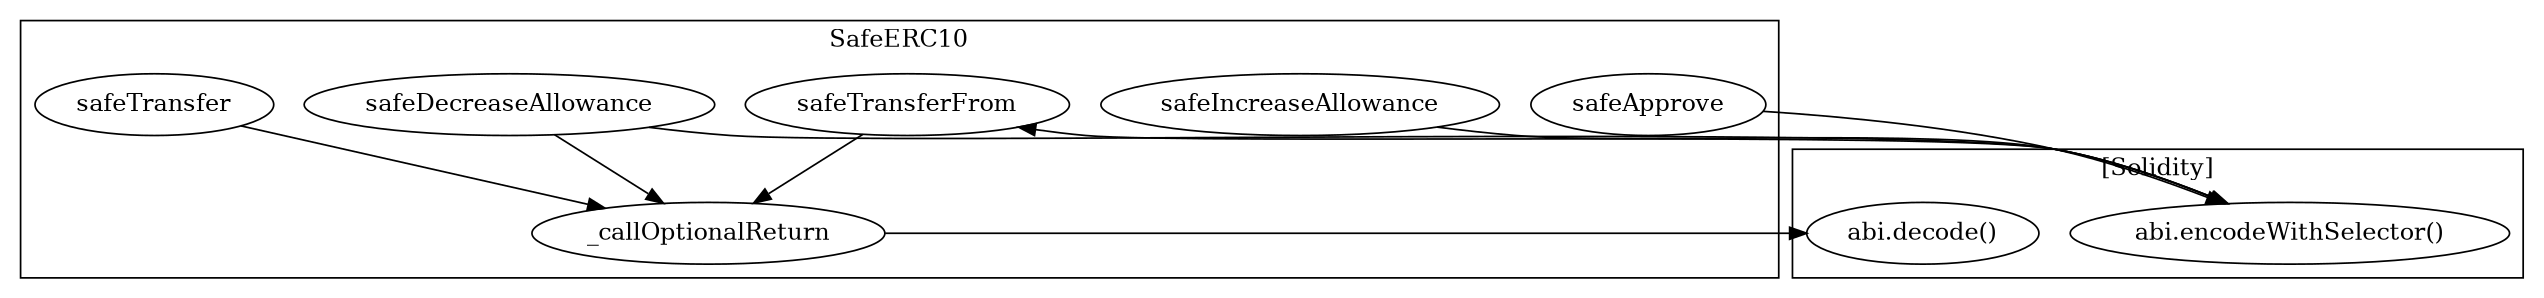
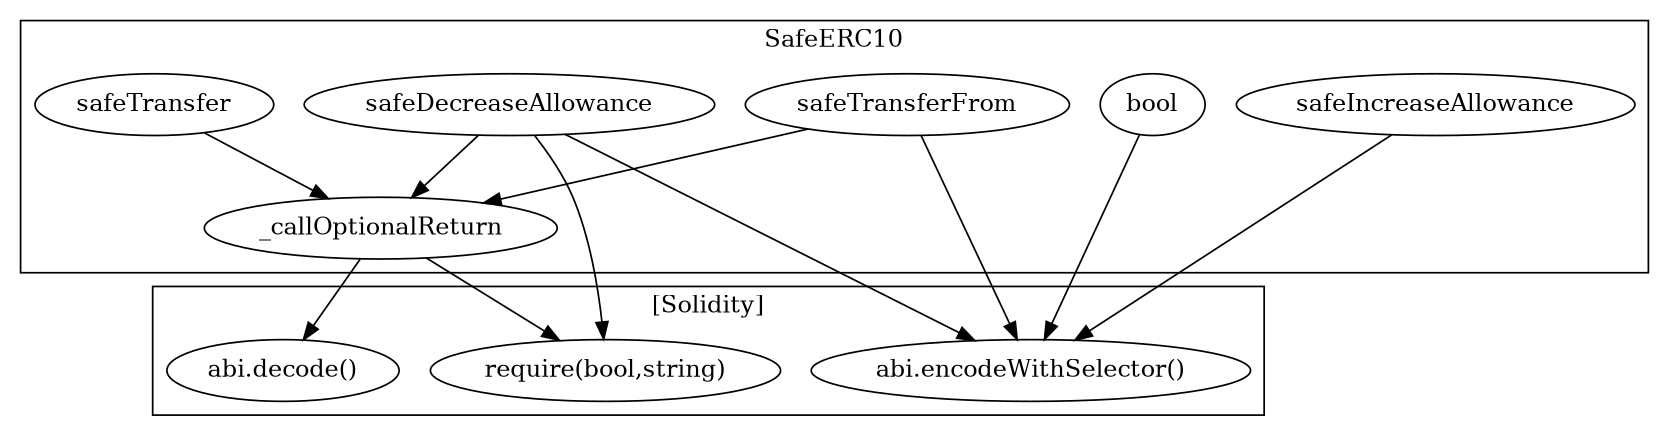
(1648, 105) -> (1153, 105)
(1636, 139) -> (965, 229)
none -> (605, 370)
